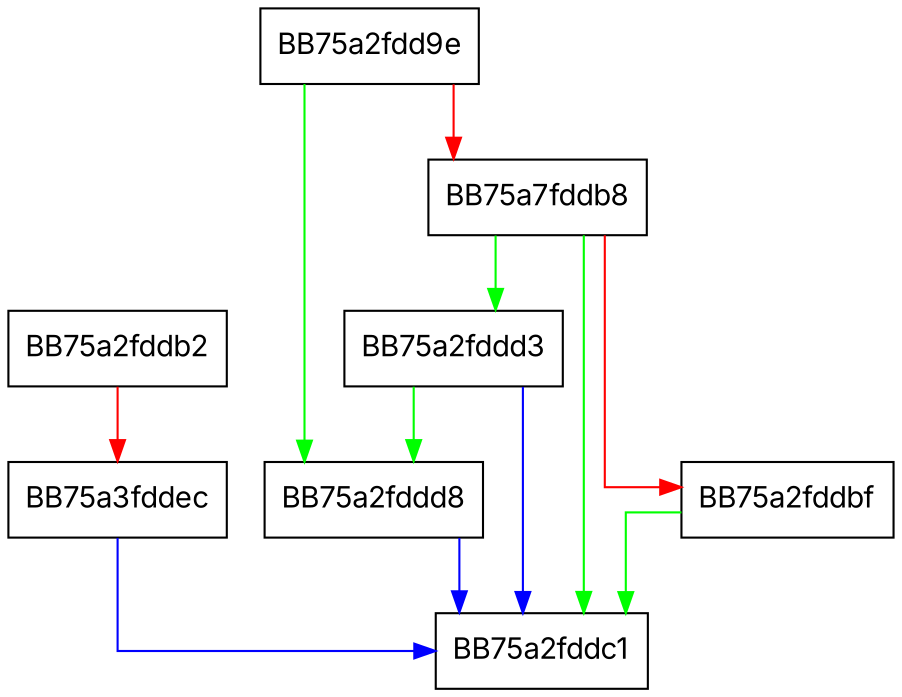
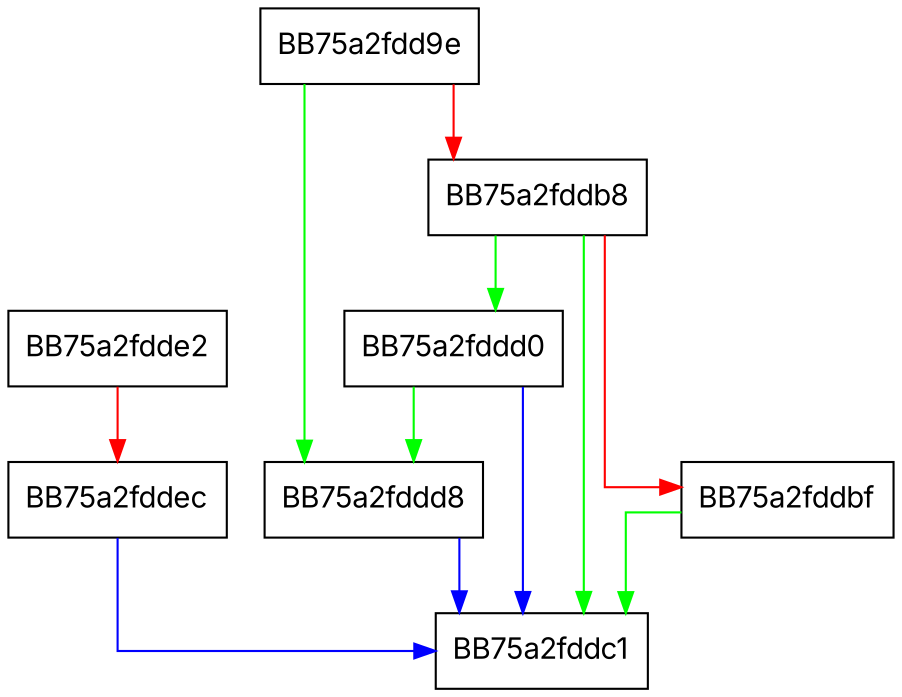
(538, 197) -> (538, 197)
(118, 349) -> (118, 349)
(454, 349) -> (454, 349)
(118, 500) -> (118, 500)
